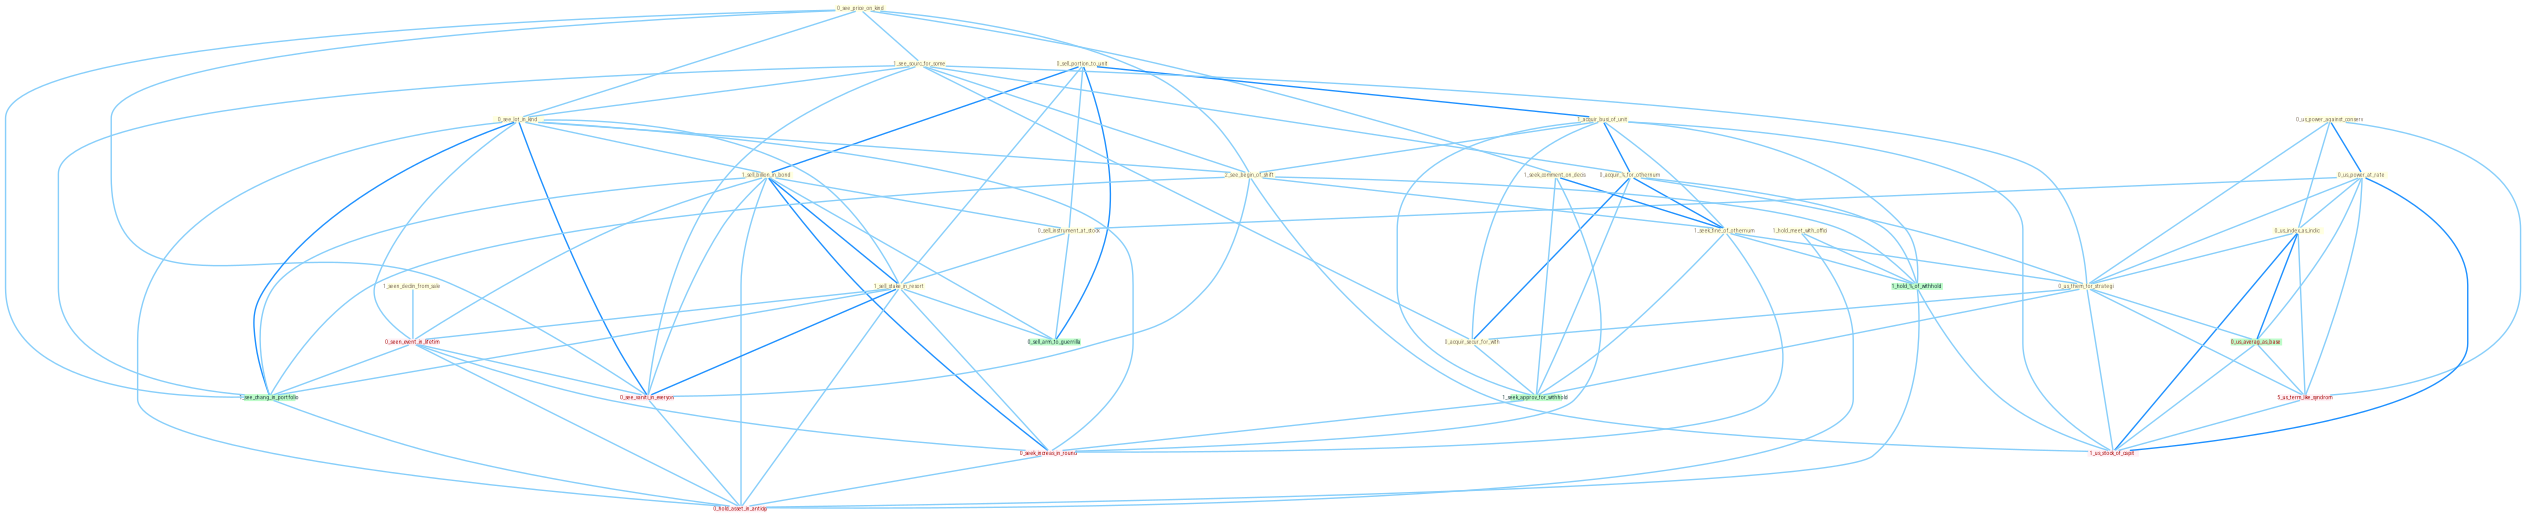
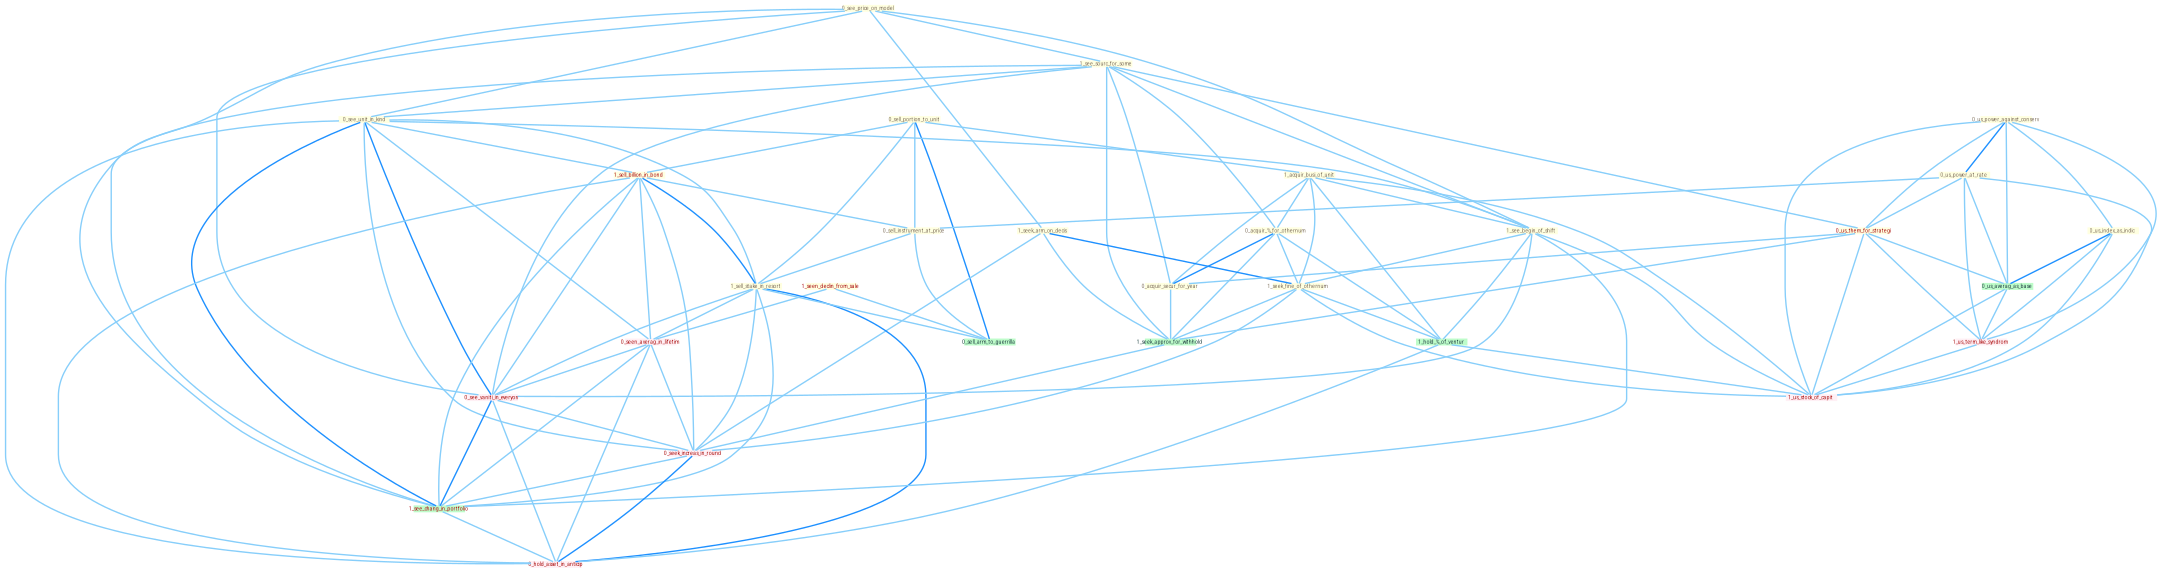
(861, 8) -> (869, 8)
(1355, 93) -> (1019, 135)
(519, 120) -> (364, 120)
(925, 120) -> (777, 147)
(1617, 147) -> (1294, 202)
(767, 175) -> (640, 175)
(1250, 175) -> (1532, 231)
(1556, 175) -> (1043, 231)
none -> (1795, 194)
(1678, 203) -> (1287, 259)
none -> (2007, 203)
(2330, 203) -> none
(1069, 231) -> (915, 231)
(1800, 231) -> none
(1920, 232) -> none
(1397, 234) -> (1107, 205)
(904, 254) -> (899, 310)
(2192, 259) -> none
(1932, 262) -> (1535, 375)
(413, 286) -> (831, 286)
(1917, 286) -> (1442, 342)
(2087, 286) -> (1864, 231)
(898, 324) -> (683, 297)
(2210, 336) -> (2007, 351)
(413, 342) -> (651, 342)
(774, 342) -> (621, 336)
(1472, 342) -> (1171, 286)
(2256, 342) -> (2008, 286)
(2414, 394) -> (2100, 308)
(270, 398) -> (439, 509)
(2305, 398) -> (1981, 342)
(816, 403) -> (890, 496)
none -> (593, 425)
none -> (466, 453)
none -> (567, 481)
(895, 481) -> (628, 512)
